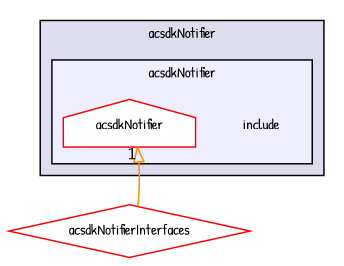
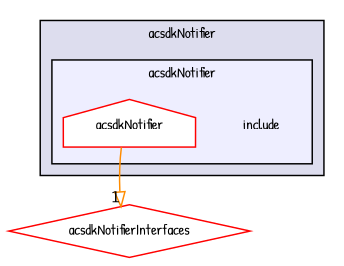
(139, 184) -> (120, 170)
